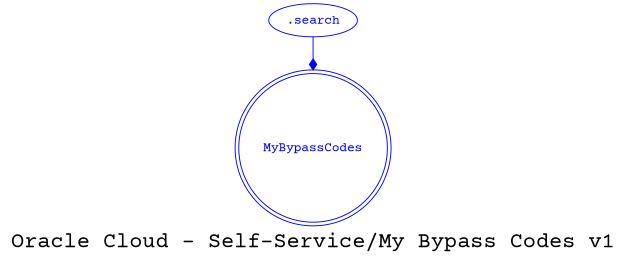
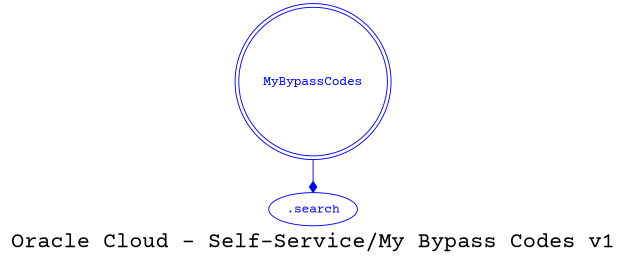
(313, 48) -> (313, 170)
